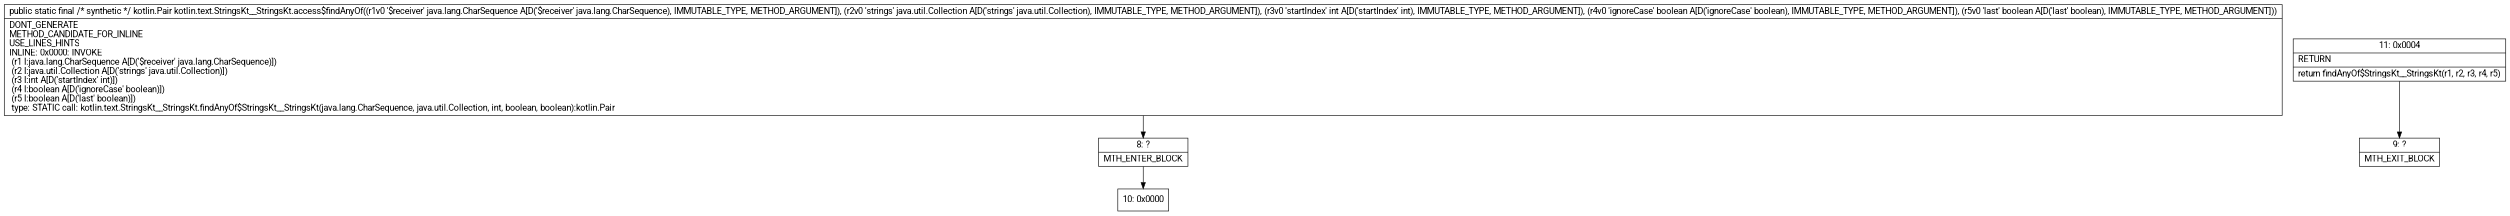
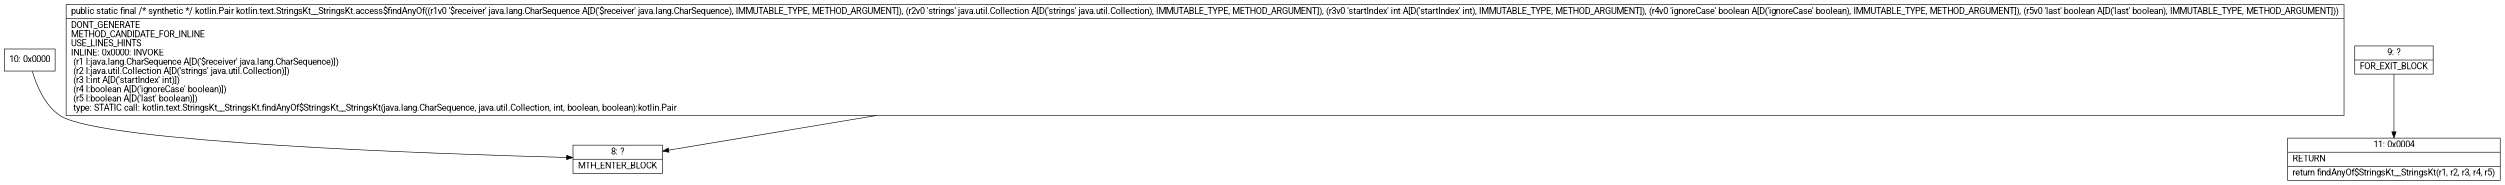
(2399, 107) -> (2394, 103)
(2399, 159) -> (2394, 67)
(1143, 174) -> (285, 146)
